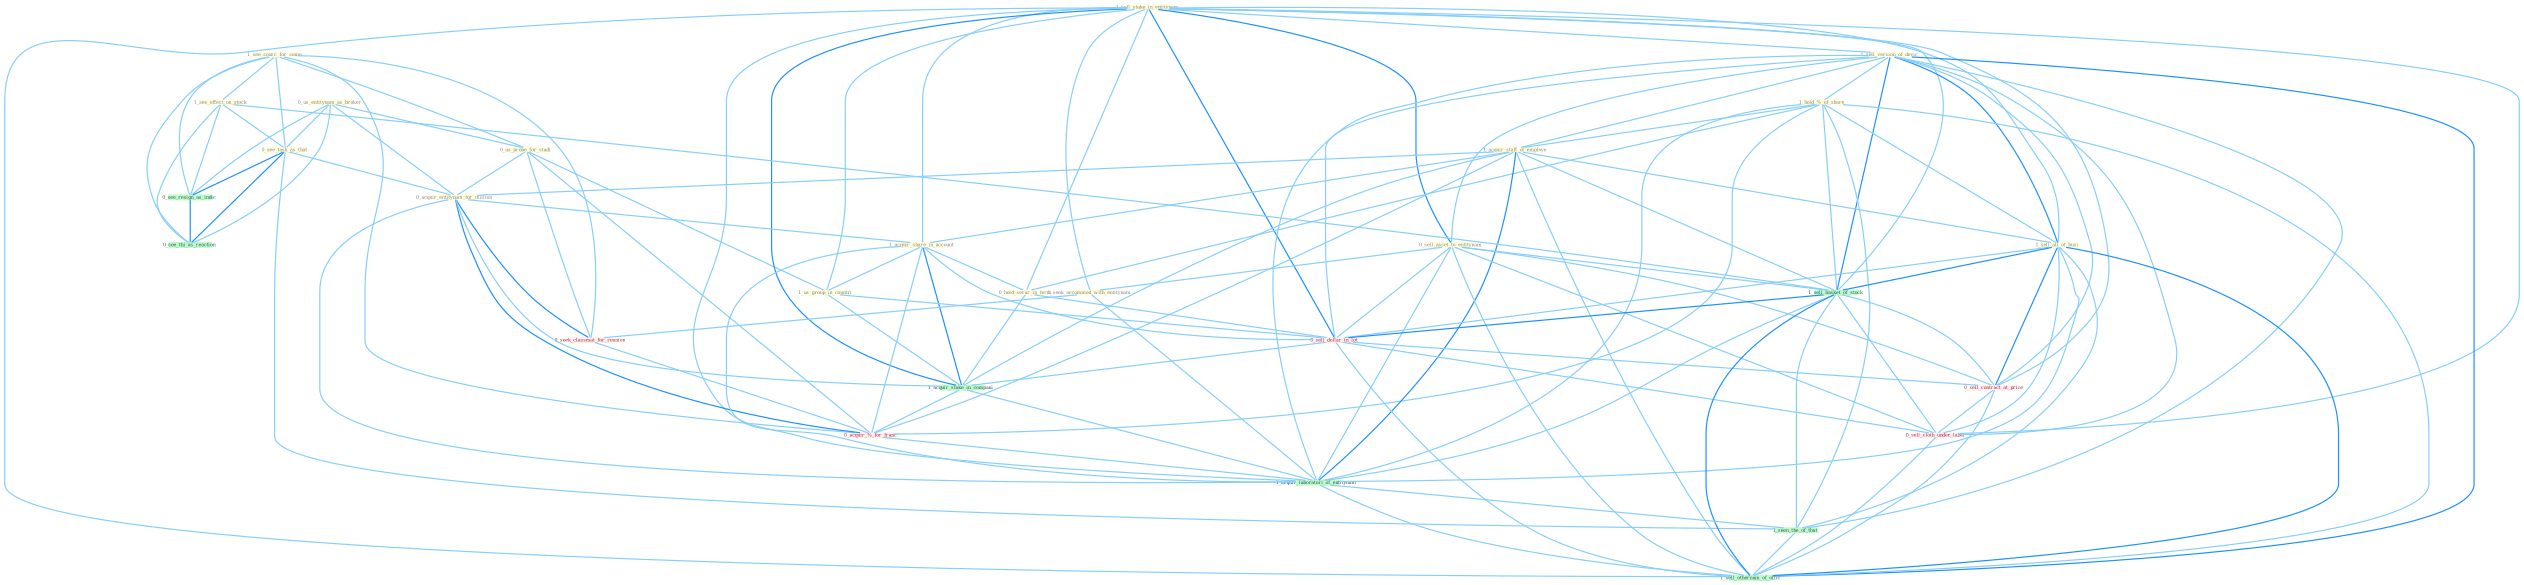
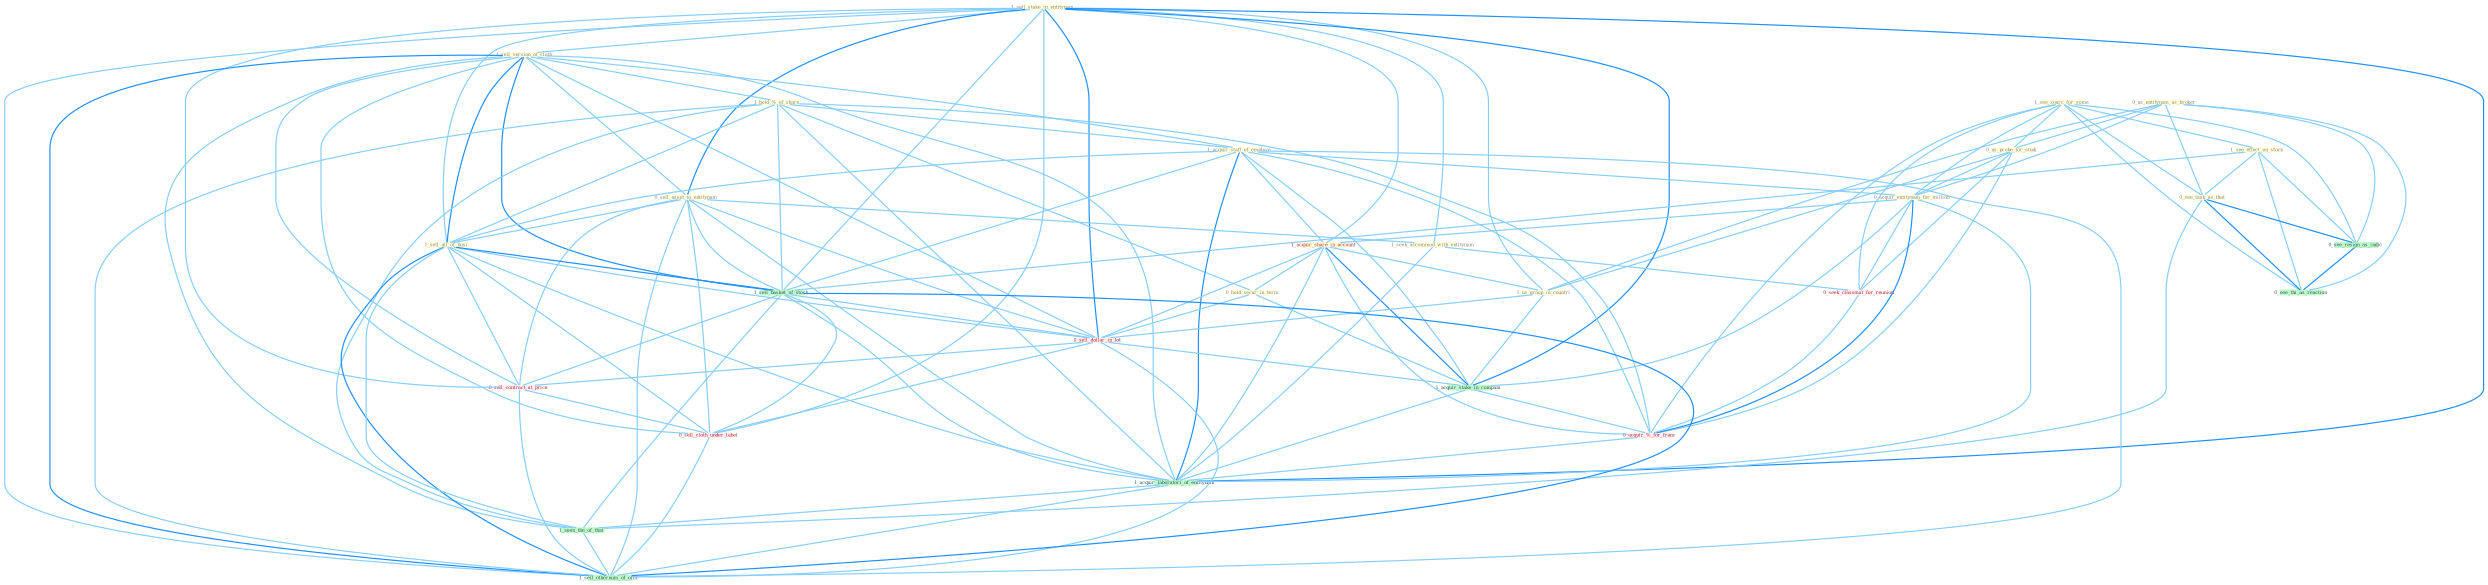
(1890, 55) -> (524, 55)
(1087, 150) -> none
none -> (1927, 163)
(370, 174) -> (2007, 132)
none -> (567, 221)
(923, 245) -> (1324, 245)
(513, 278) -> (1886, 245)
(2026, 316) -> (483, 316)
(1574, 317) -> (940, 316)
(698, 365) -> (2484, 179)
